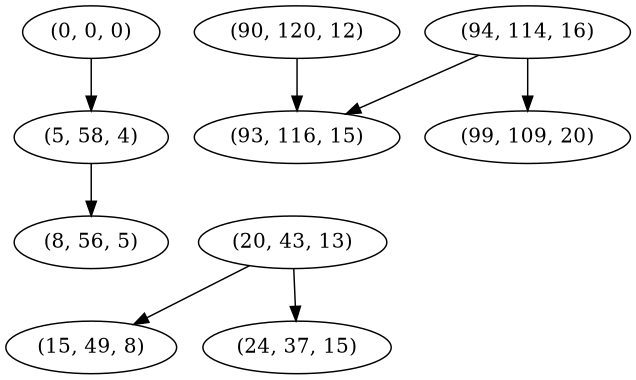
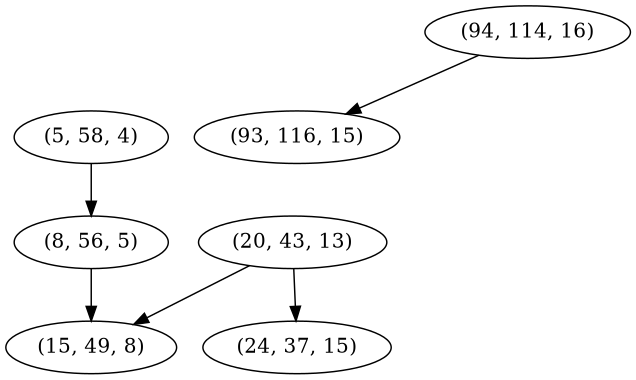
(91, 32) -> none
(297, 32) -> none
(528, 137) -> none
none -> (91, 288)
